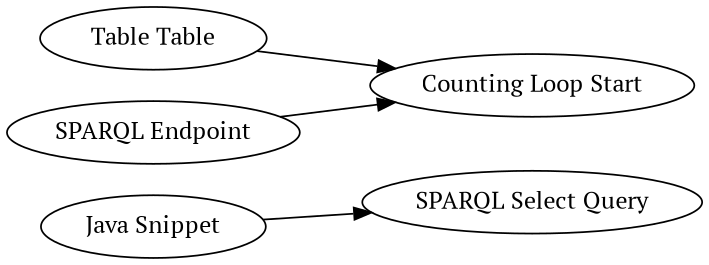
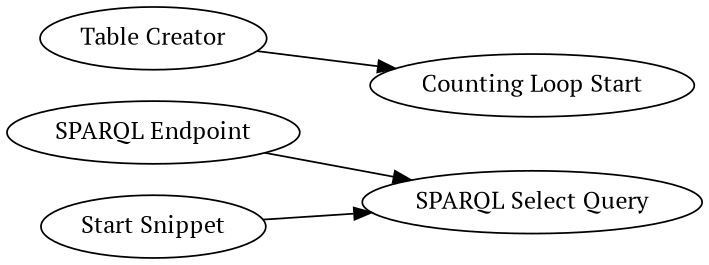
(153, 38) -> (153, 38)
(329, 111) -> (329, 165)
(153, 227) -> (153, 227)
